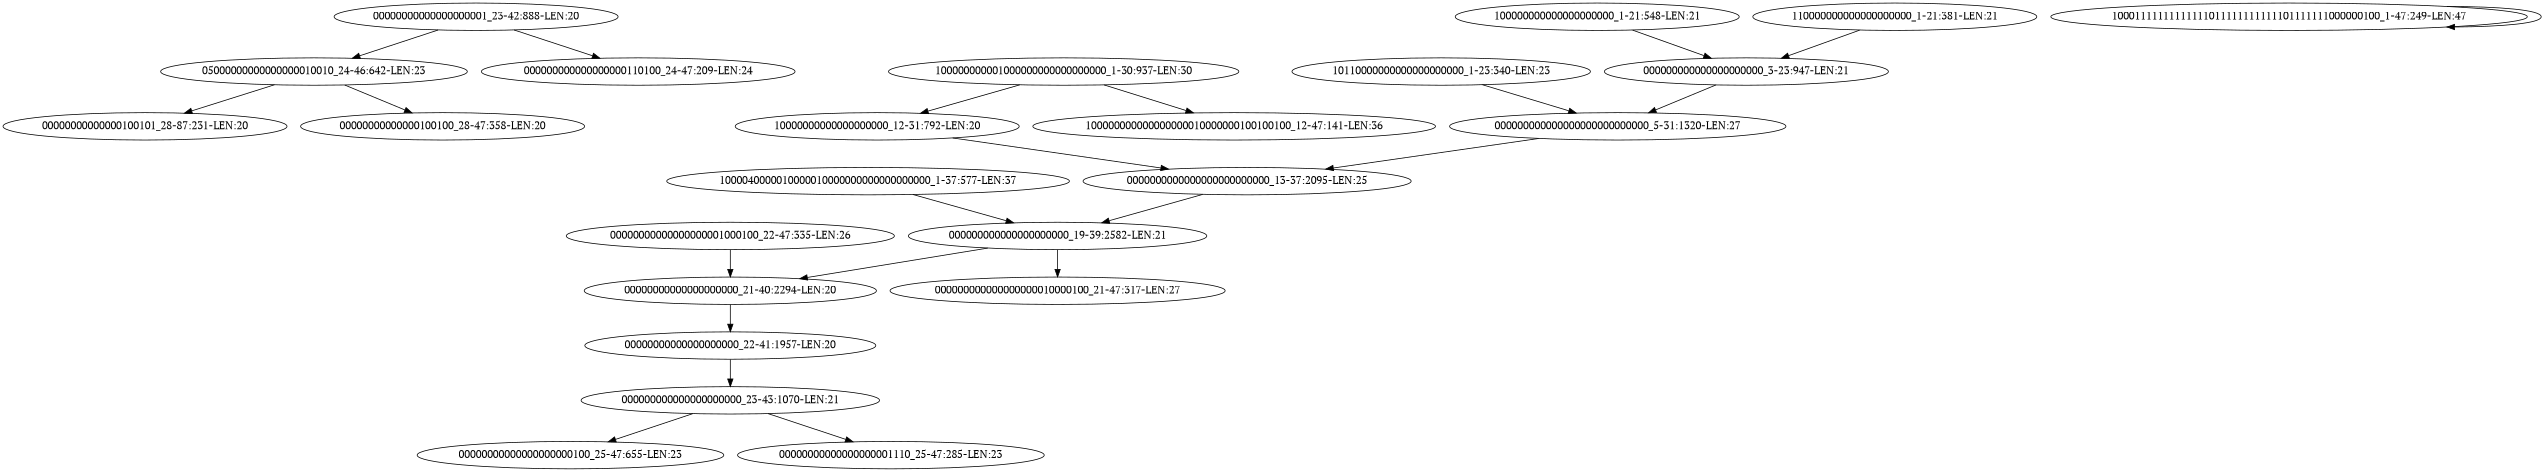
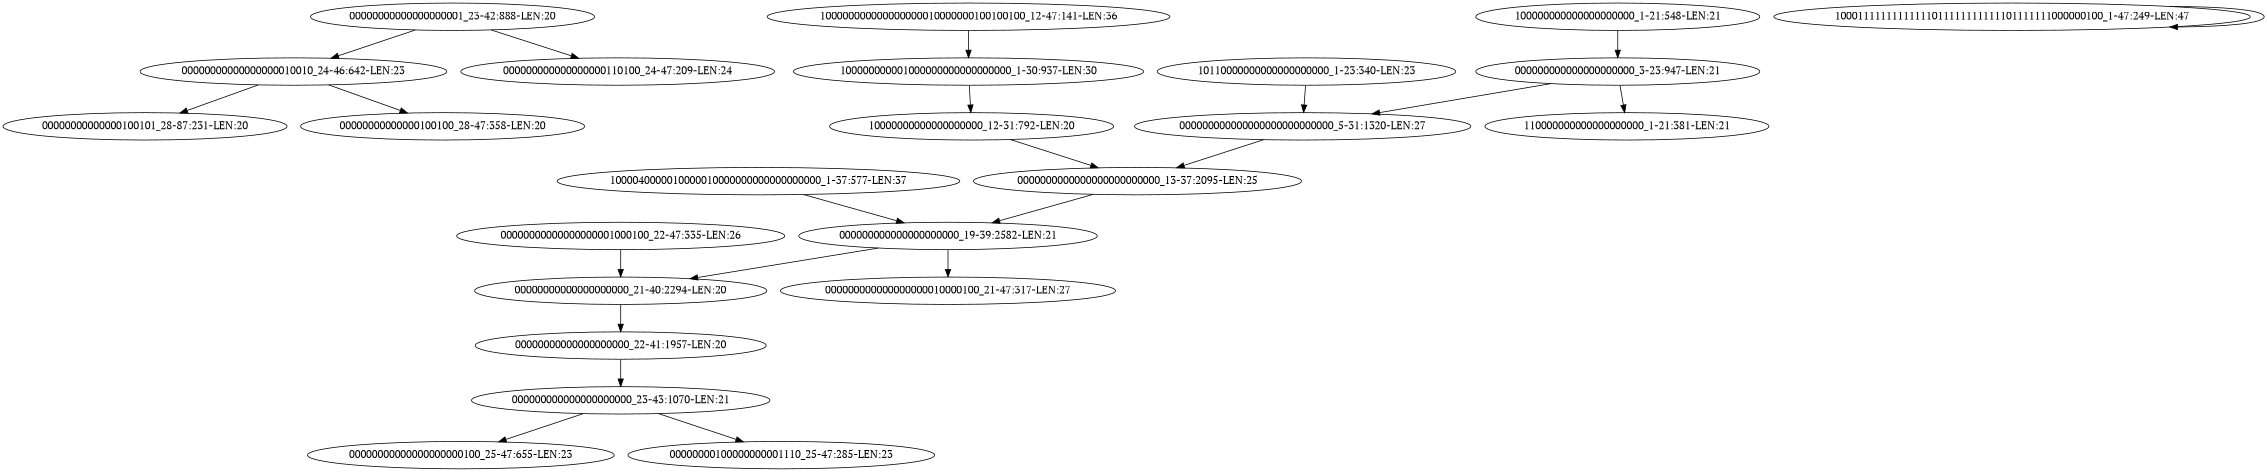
(1824, 43) -> (1622, 95)
(314, 72) -> (293, 72)
(1145, 98) -> (969, 40)
(891, 455) -> (781, 455)
